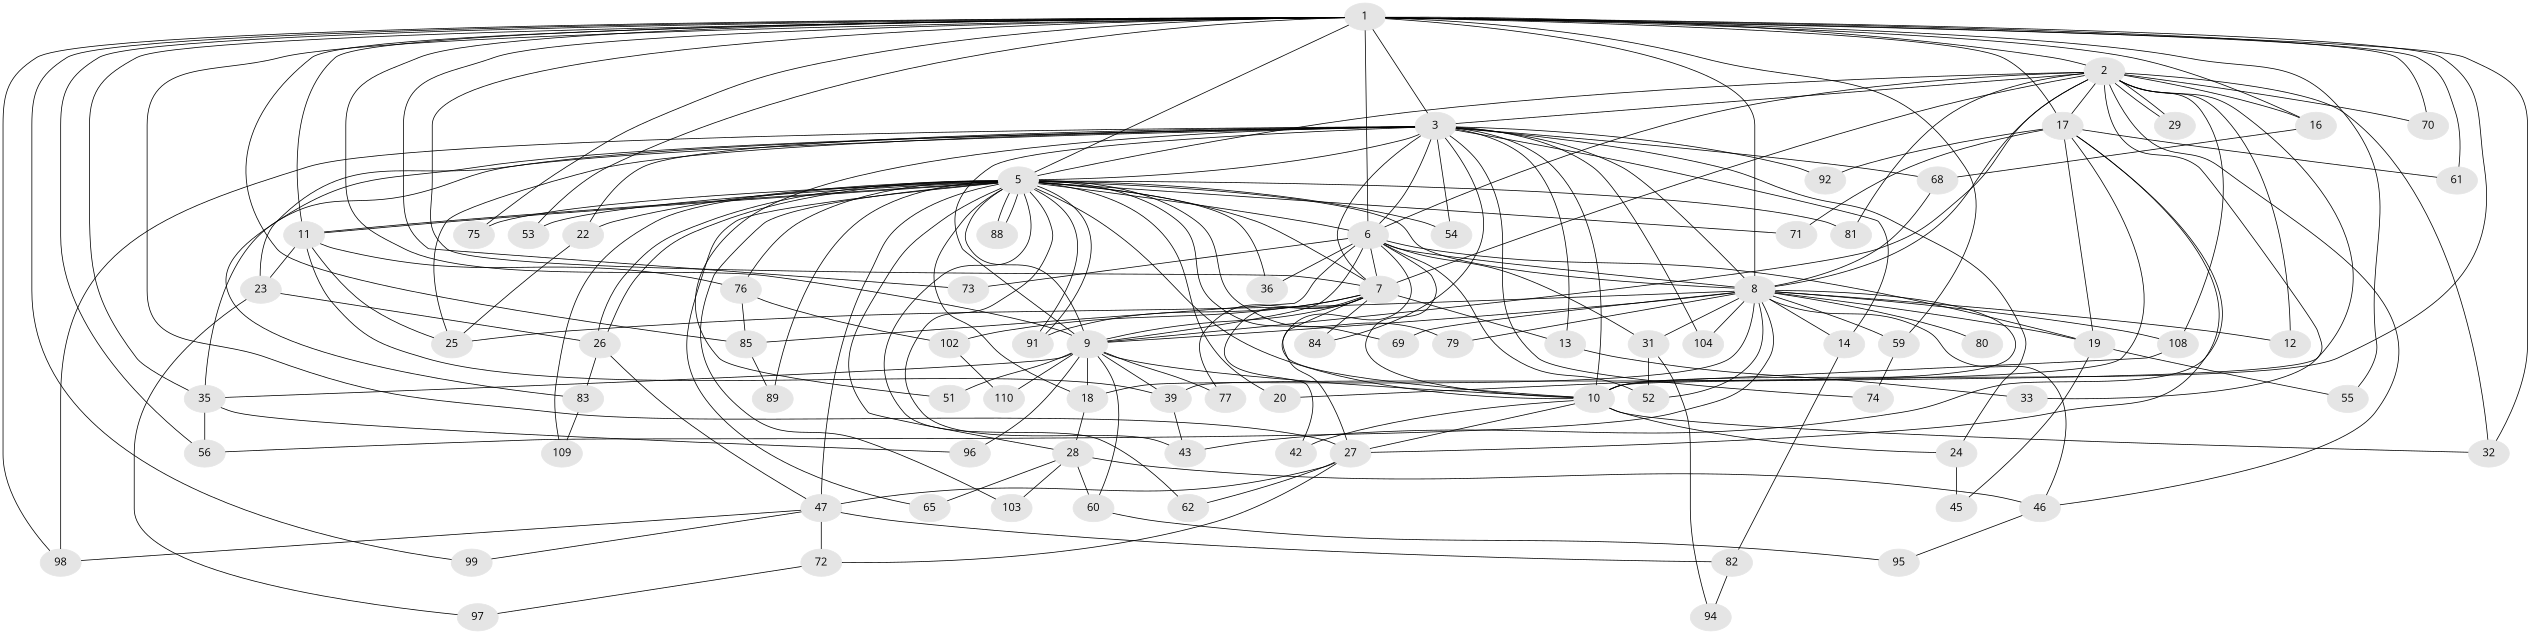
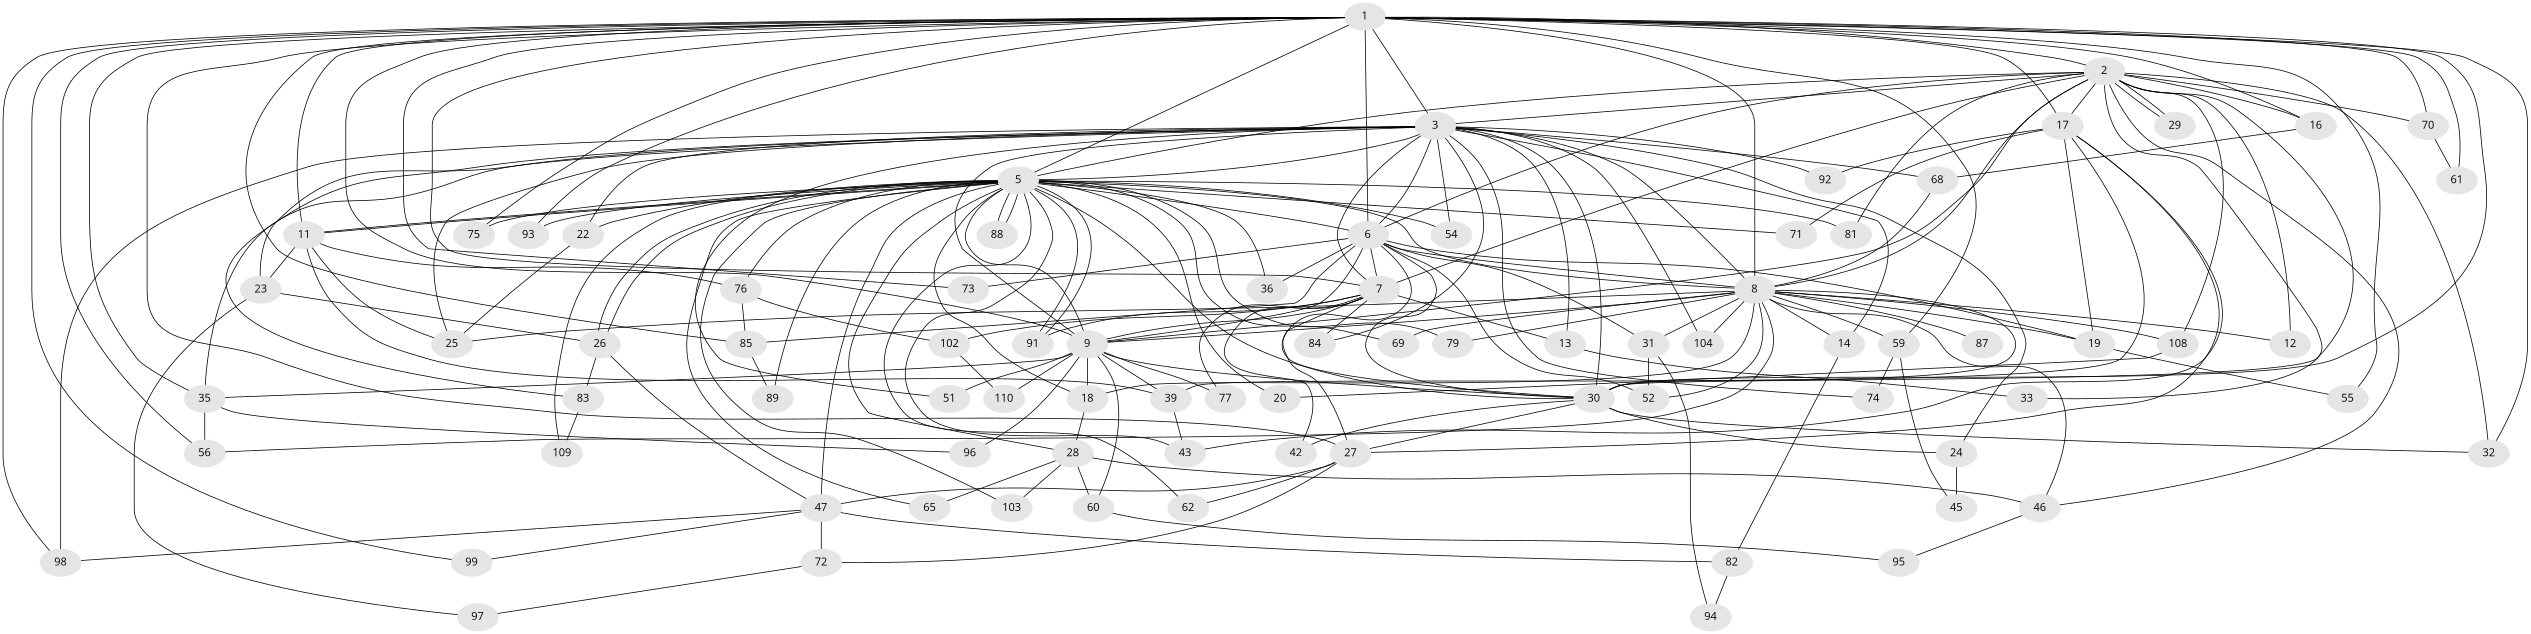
(2260, 155) -> (2443, 153)
(1242, 217) -> none
(529, 235) -> (529, 235)
(1982, 344) -> (1982, 344)
(1594, 399) -> (1594, 399)
(2036, 434) -> (1914, 423)
